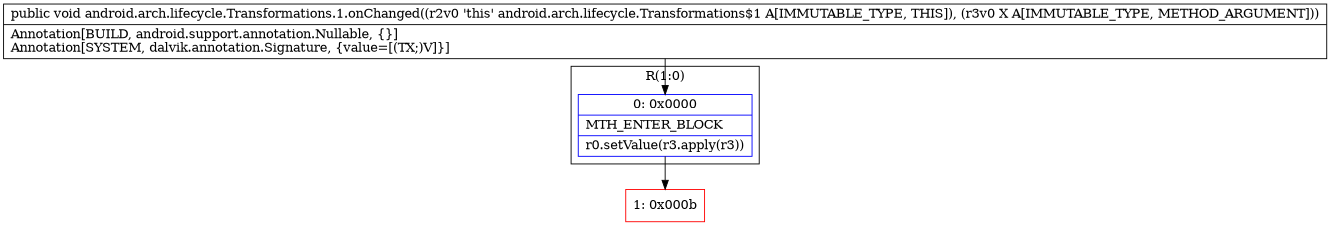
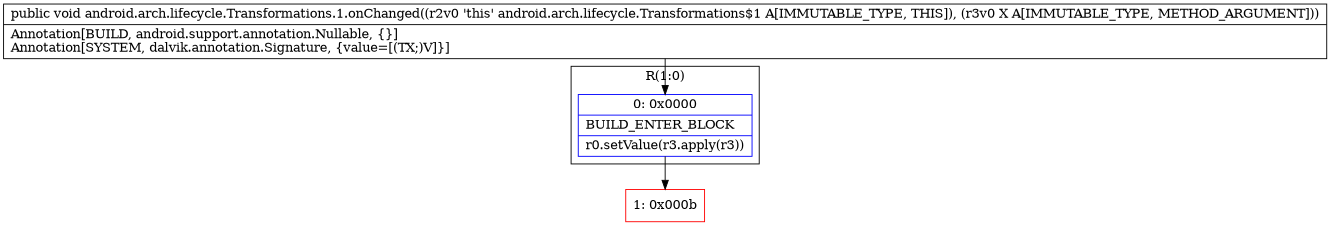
(654, 125) -> (660, 125)
